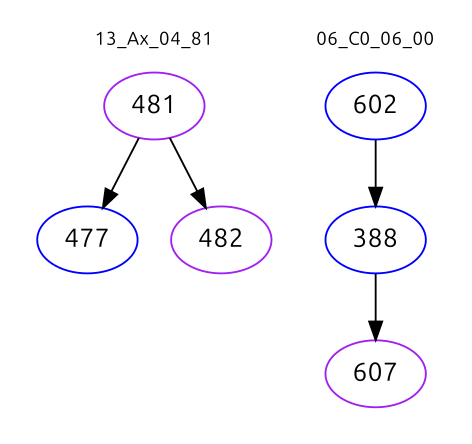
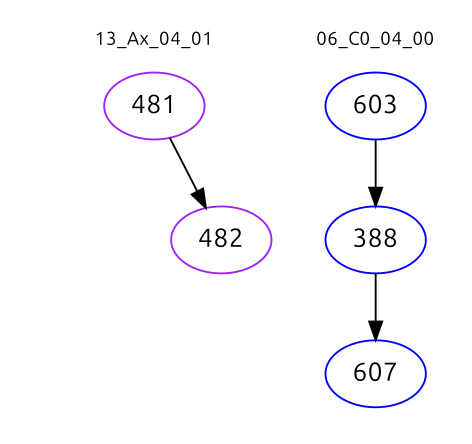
(154, 40) -> (154, 40)
(376, 40) -> (376, 40)
(376, 106) -> (376, 106)
(87, 240) -> none
(376, 374) -> (376, 374)
